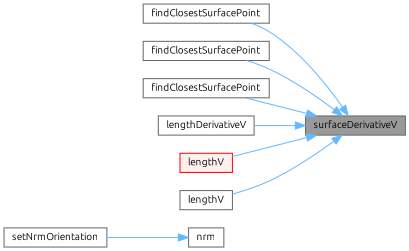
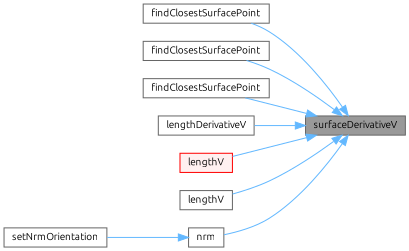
none -> (292, 201)
